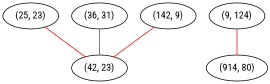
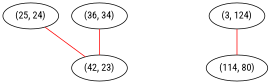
(31, 16) -> (31, 16)
(99, 16) -> (99, 16)
(168, 16) -> none
(237, 16) -> (237, 16)
(237, 68) -> (237, 68)
